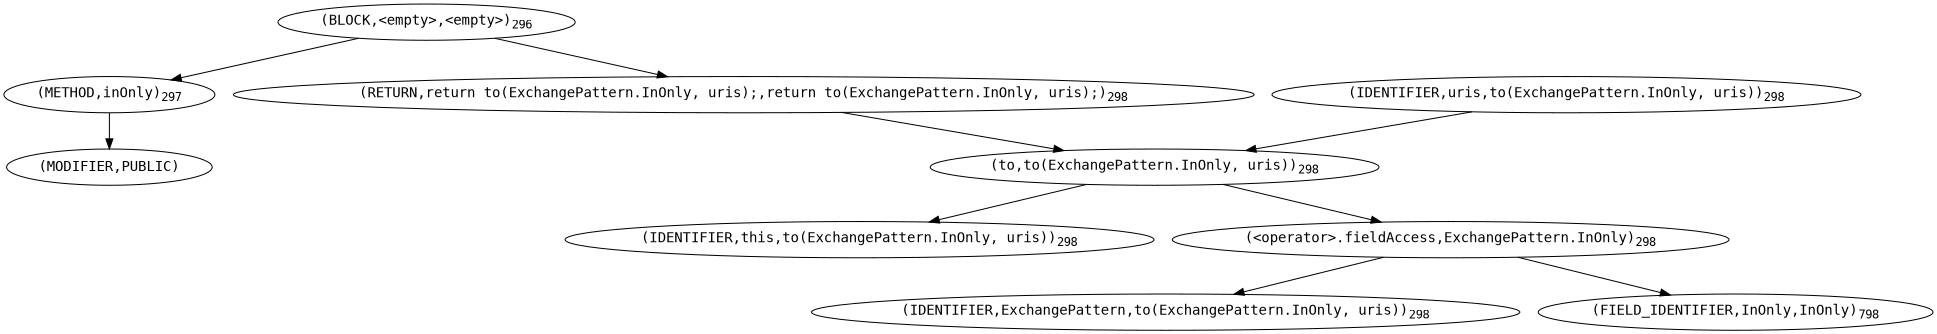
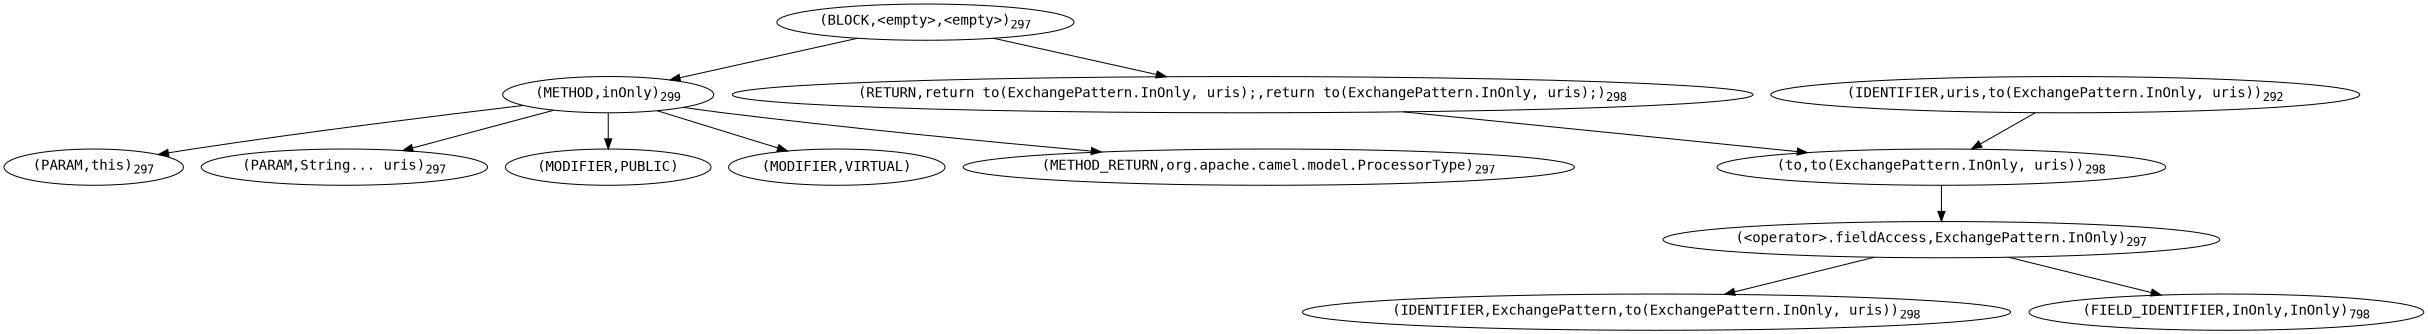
(522, 21) -> (1021, 21)
(172, 93) -> (671, 93)
(1774, 93) -> (2273, 93)
none -> (94, 167)
none -> (344, 167)
none -> (837, 167)
none -> (1269, 167)
(1646, 238) -> (2137, 238)
(860, 240) -> none
